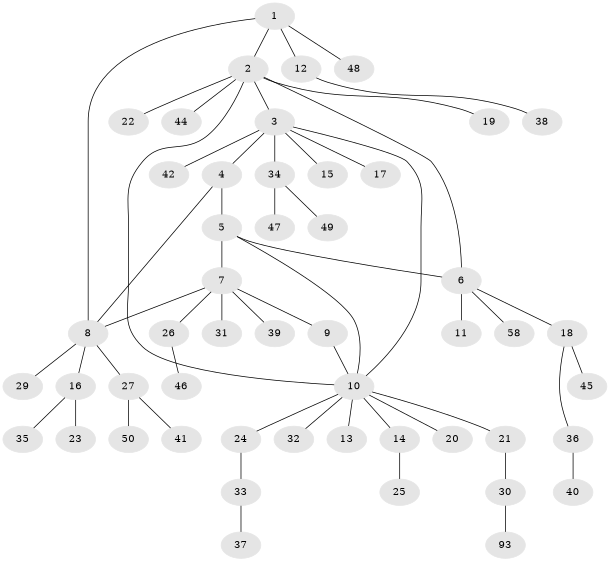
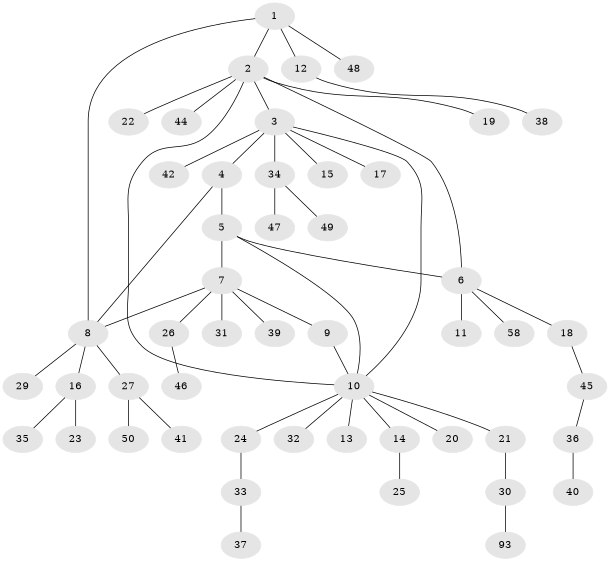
(560, 387) -> (580, 413)
